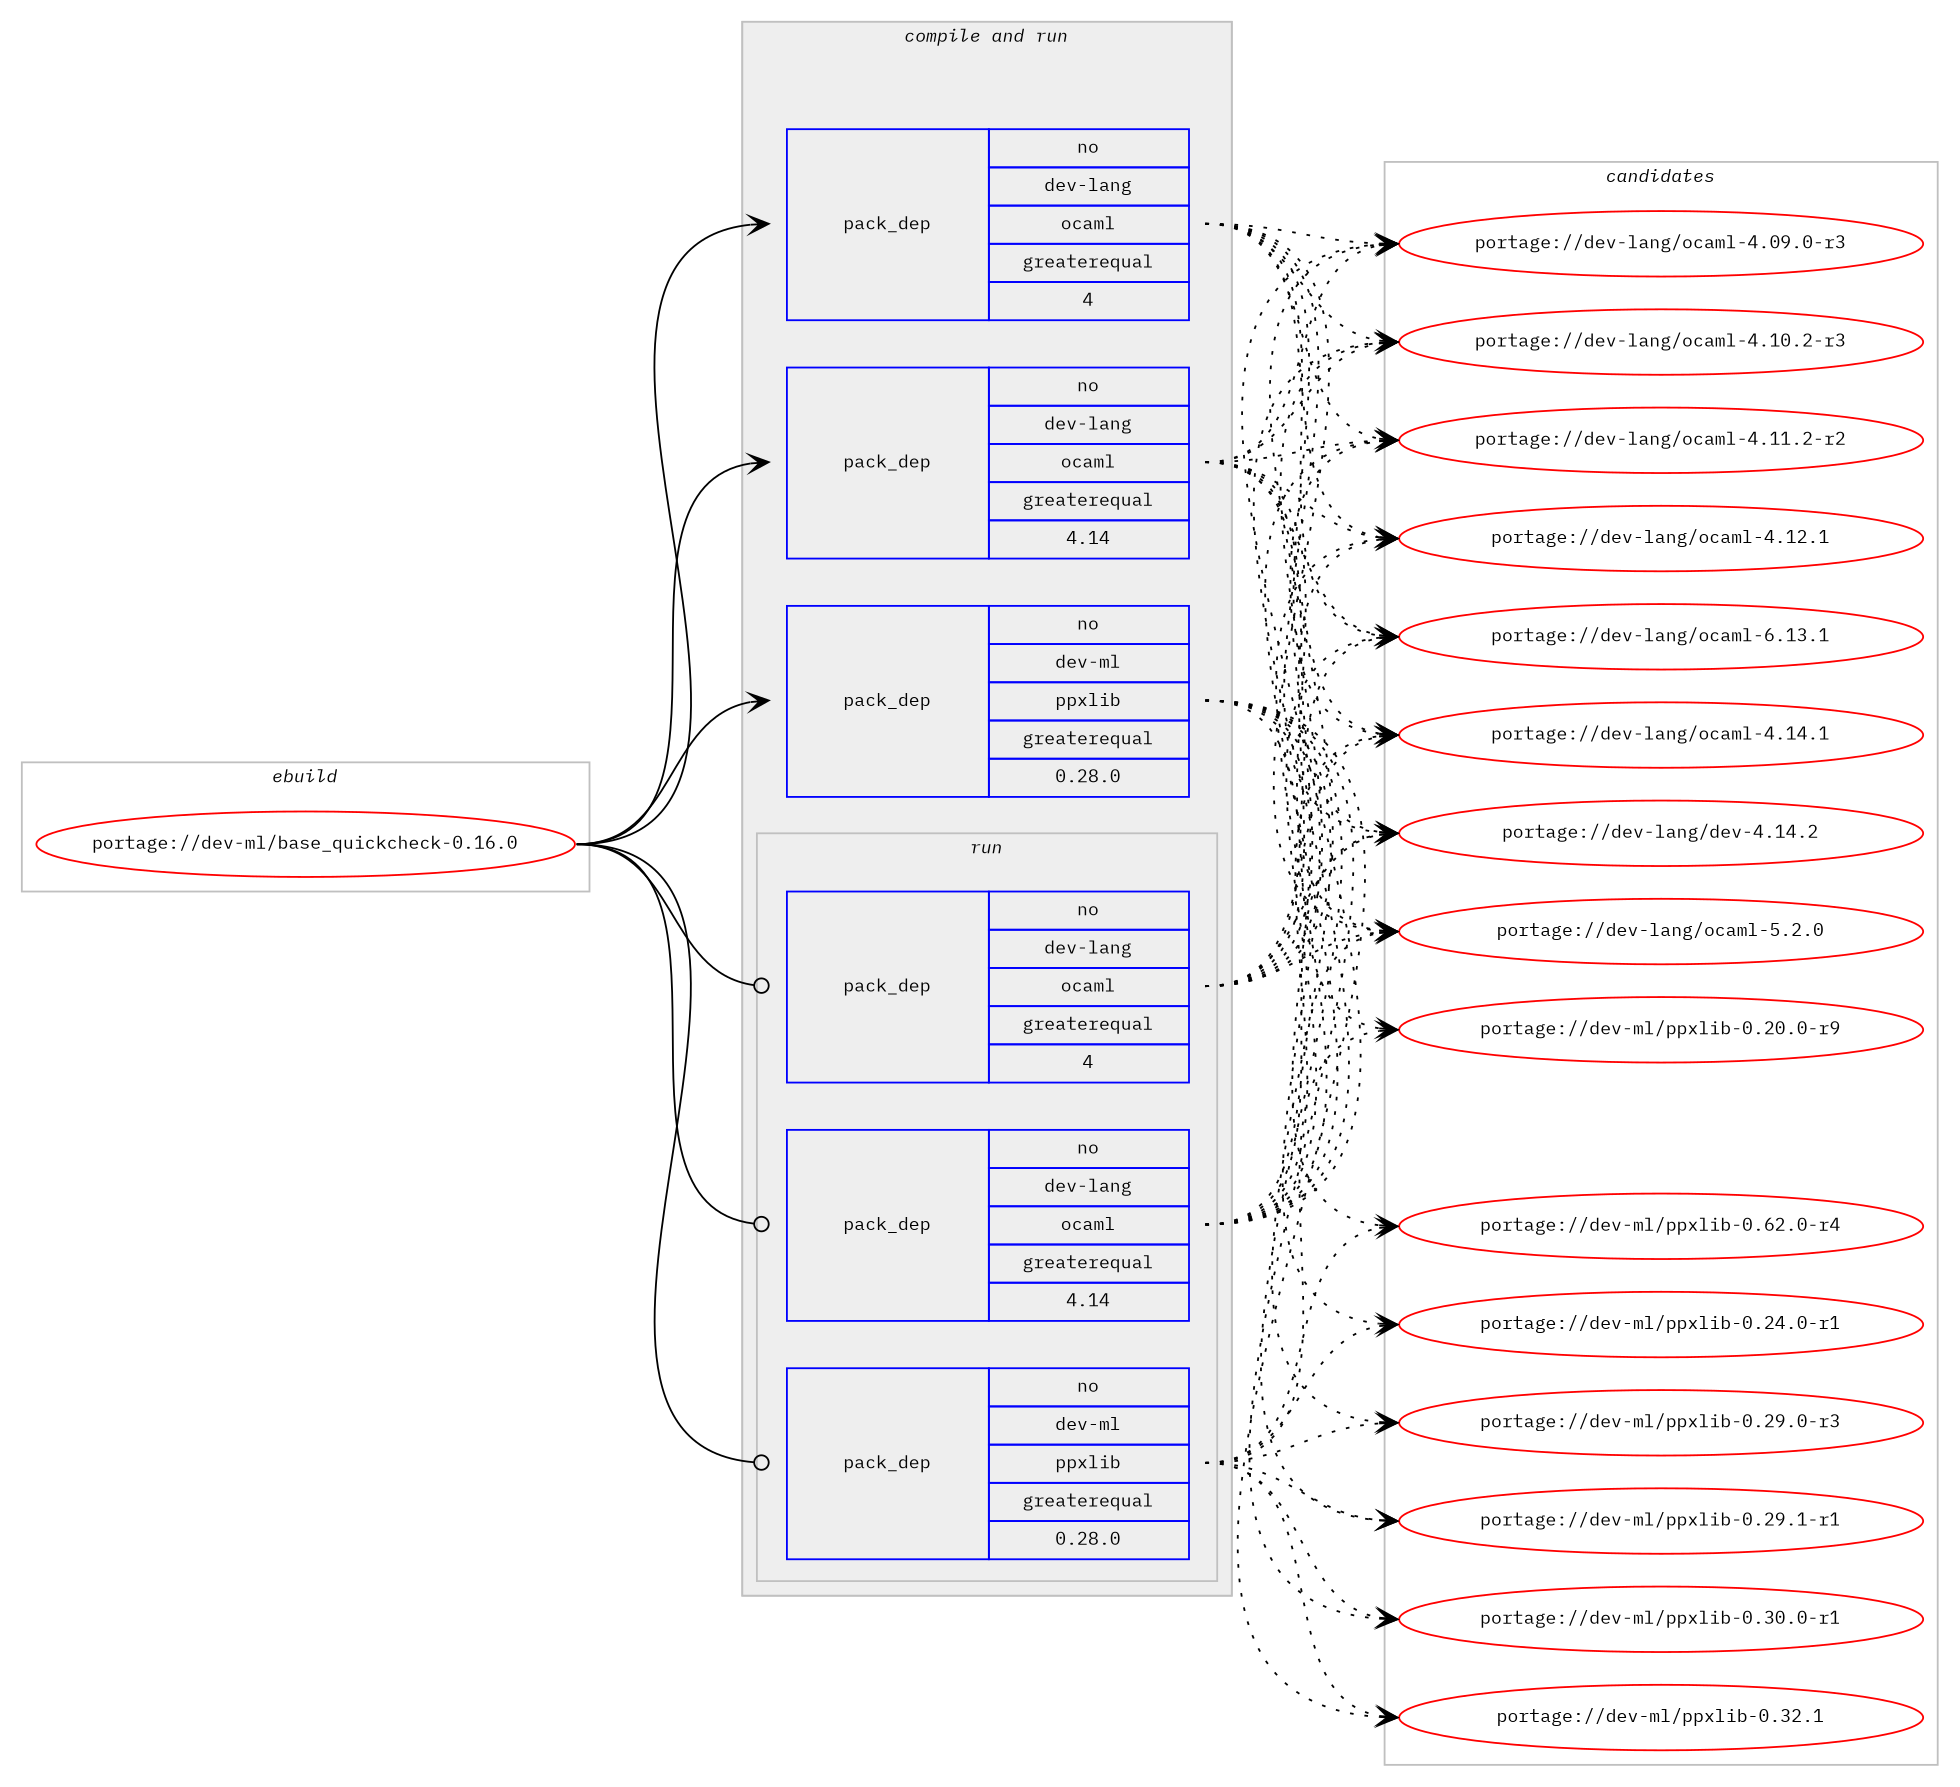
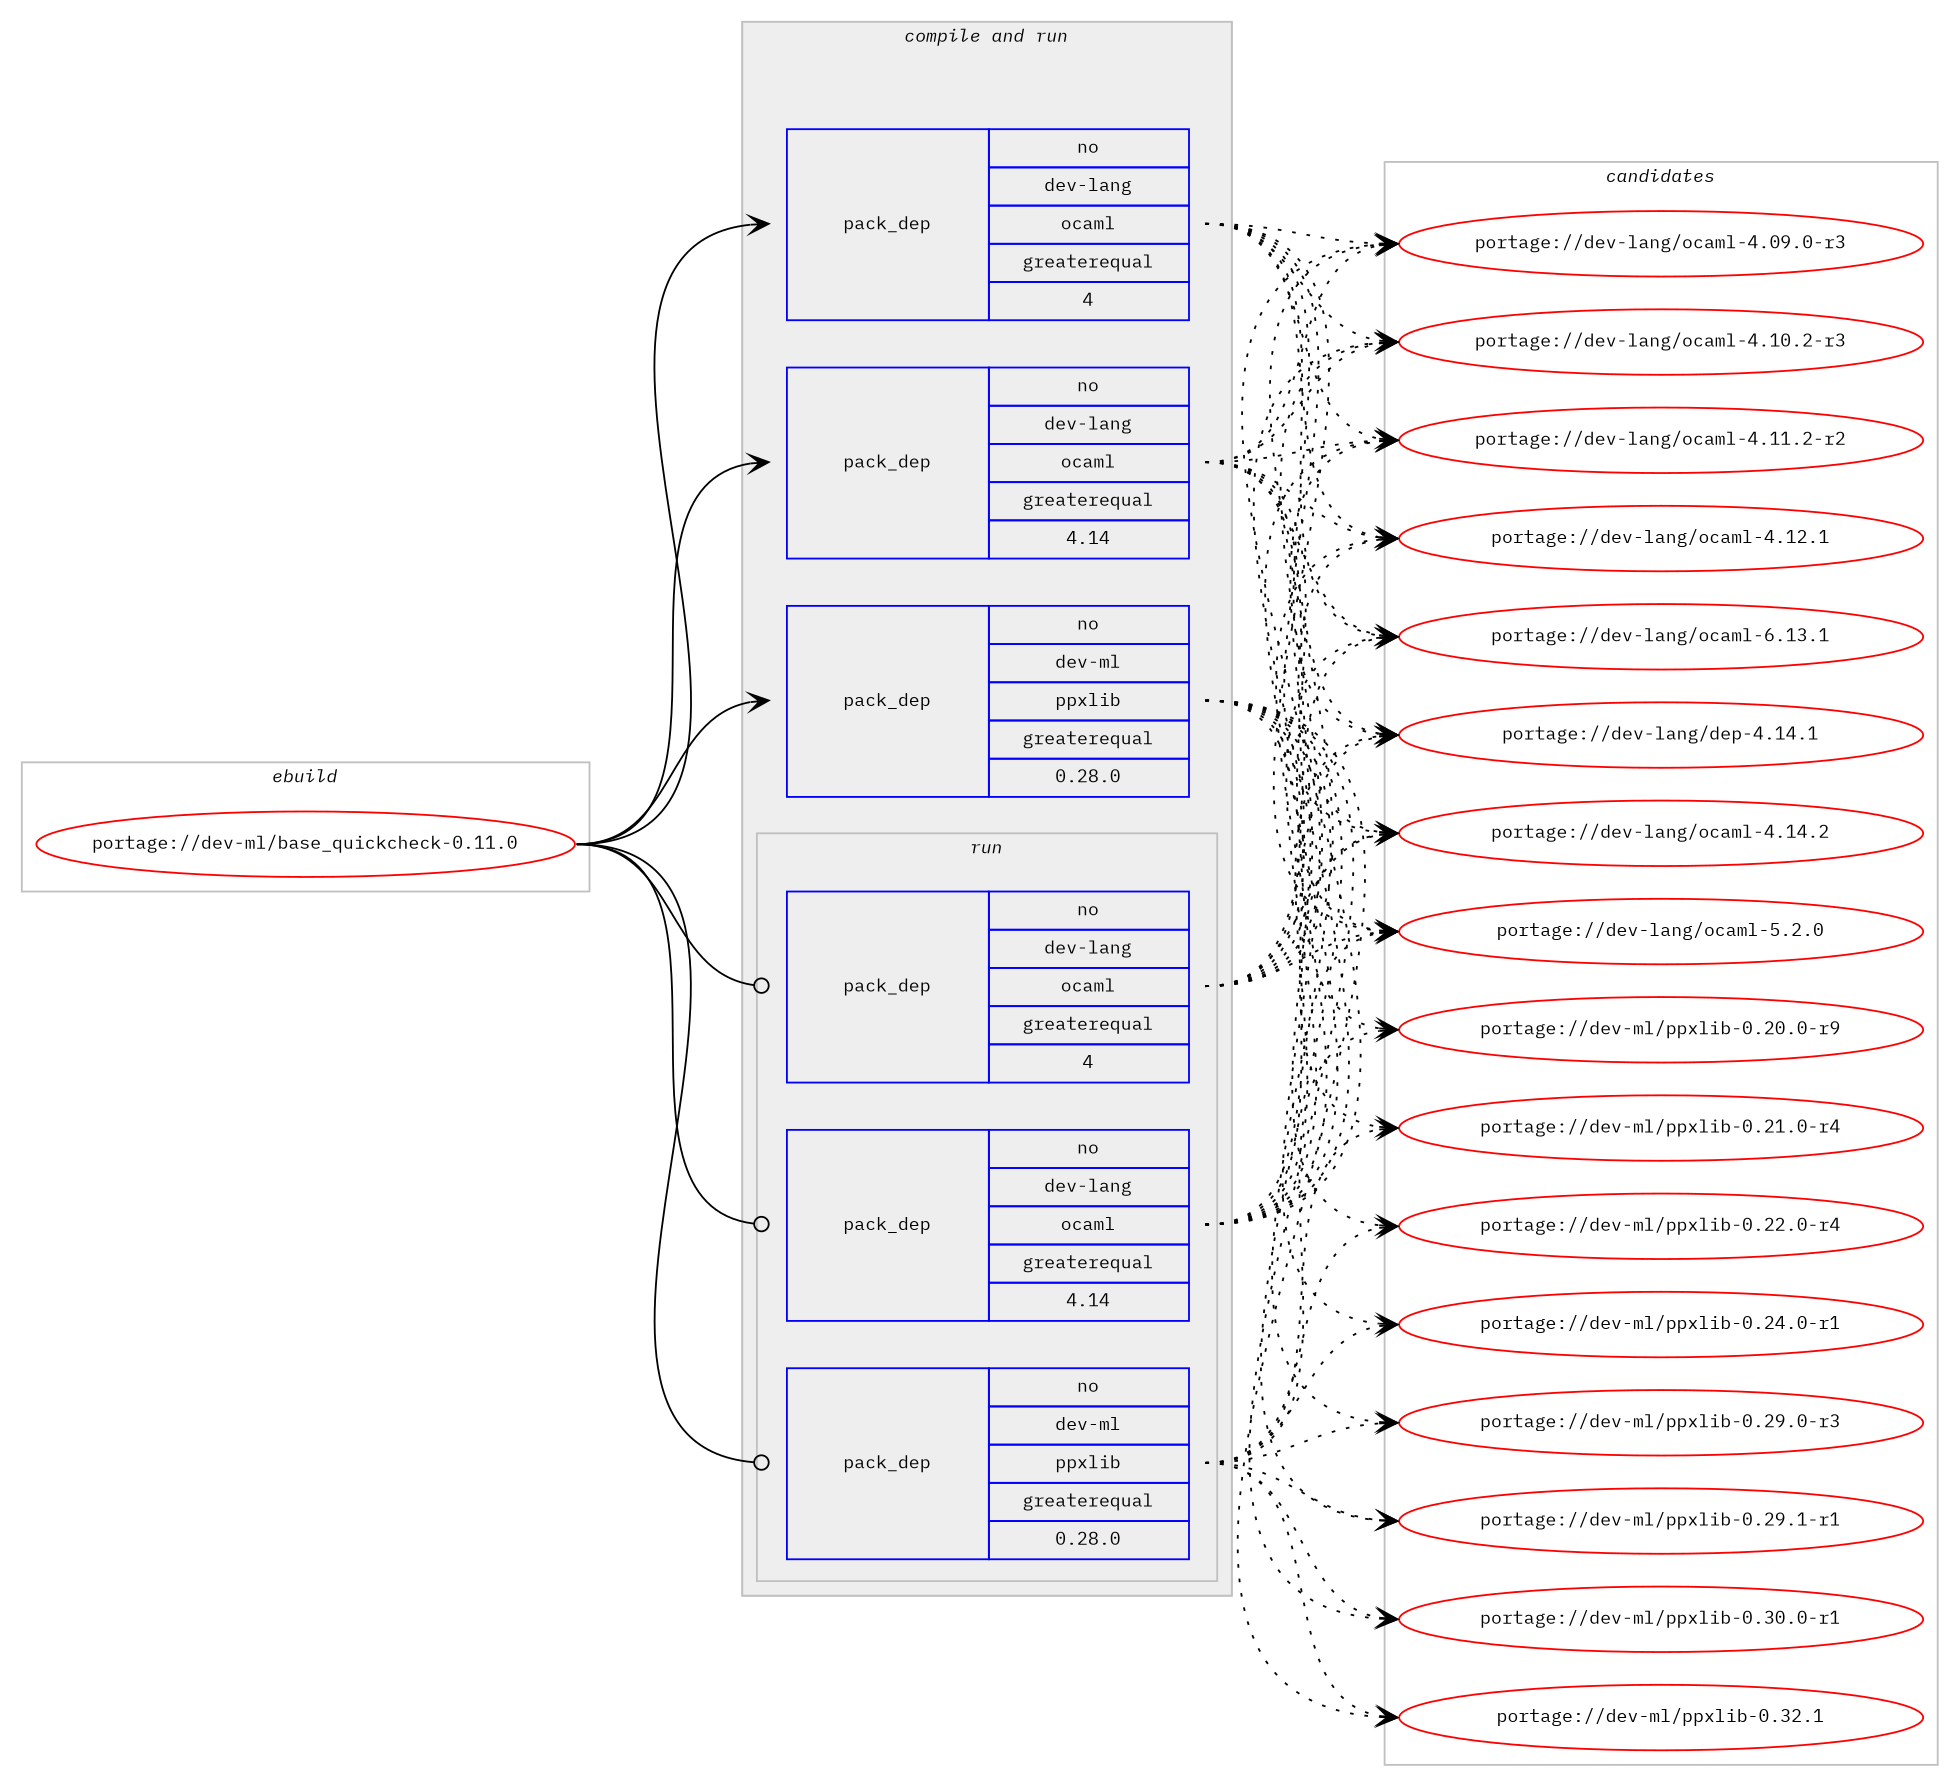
(1661, 735) -> (1661, 735)
(1661, 833) -> (1661, 833)
(306, 844) -> (306, 844)
none -> (1661, 1128)
(1661, 1226) -> (1661, 1226)
